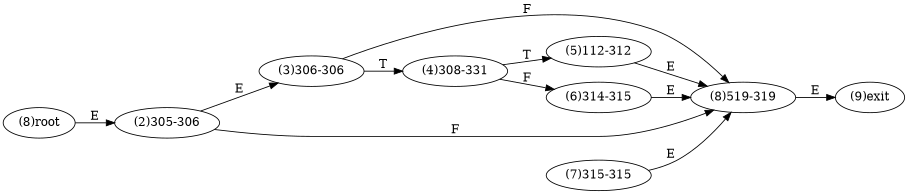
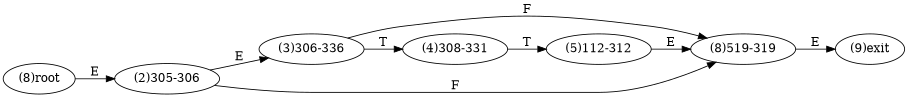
(312, 71) -> (312, 49)
(599, 97) -> none
(599, 175) -> none
